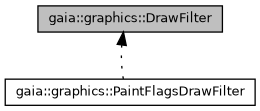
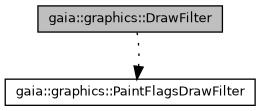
(122, 62) -> (139, 49)
